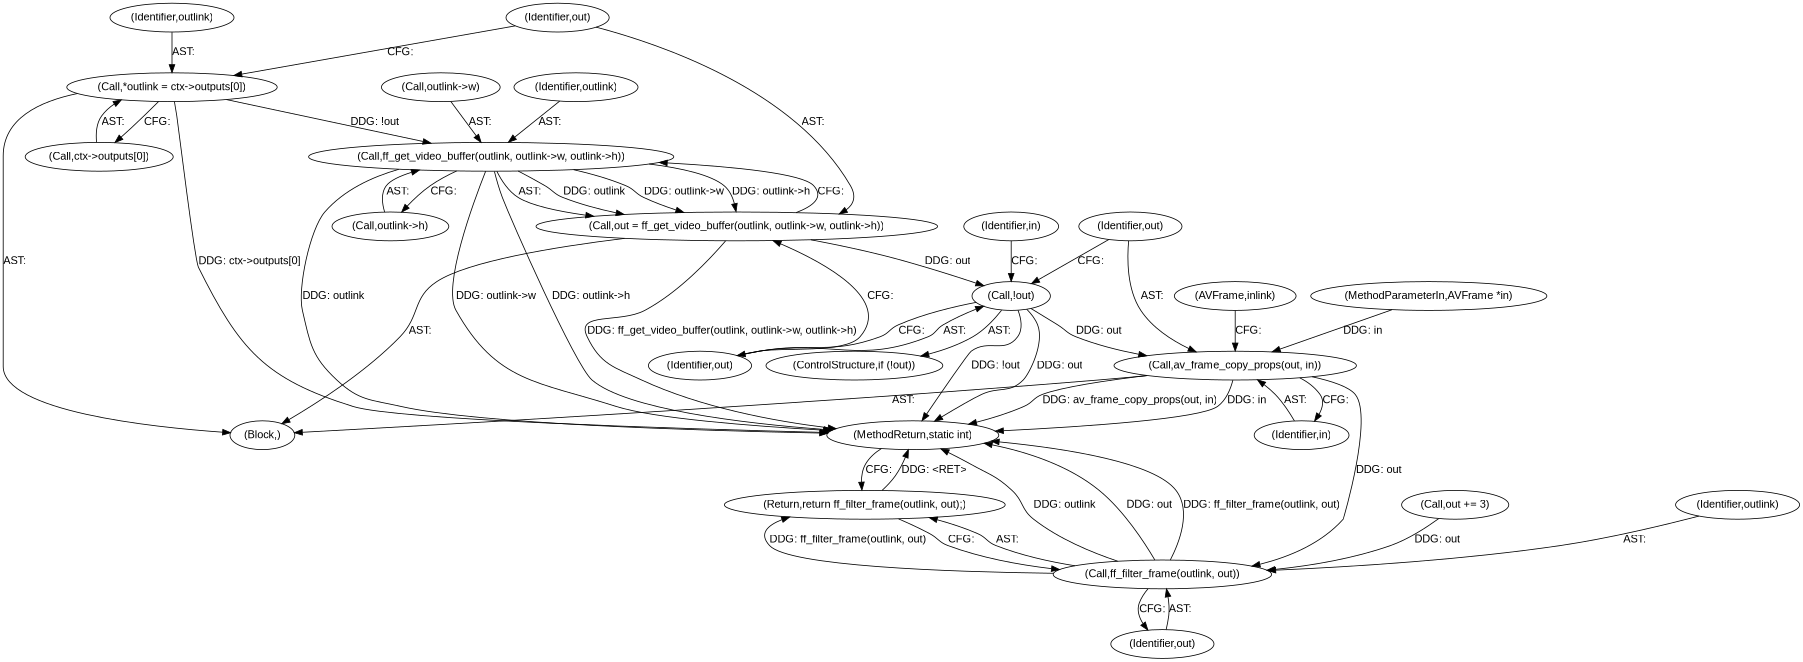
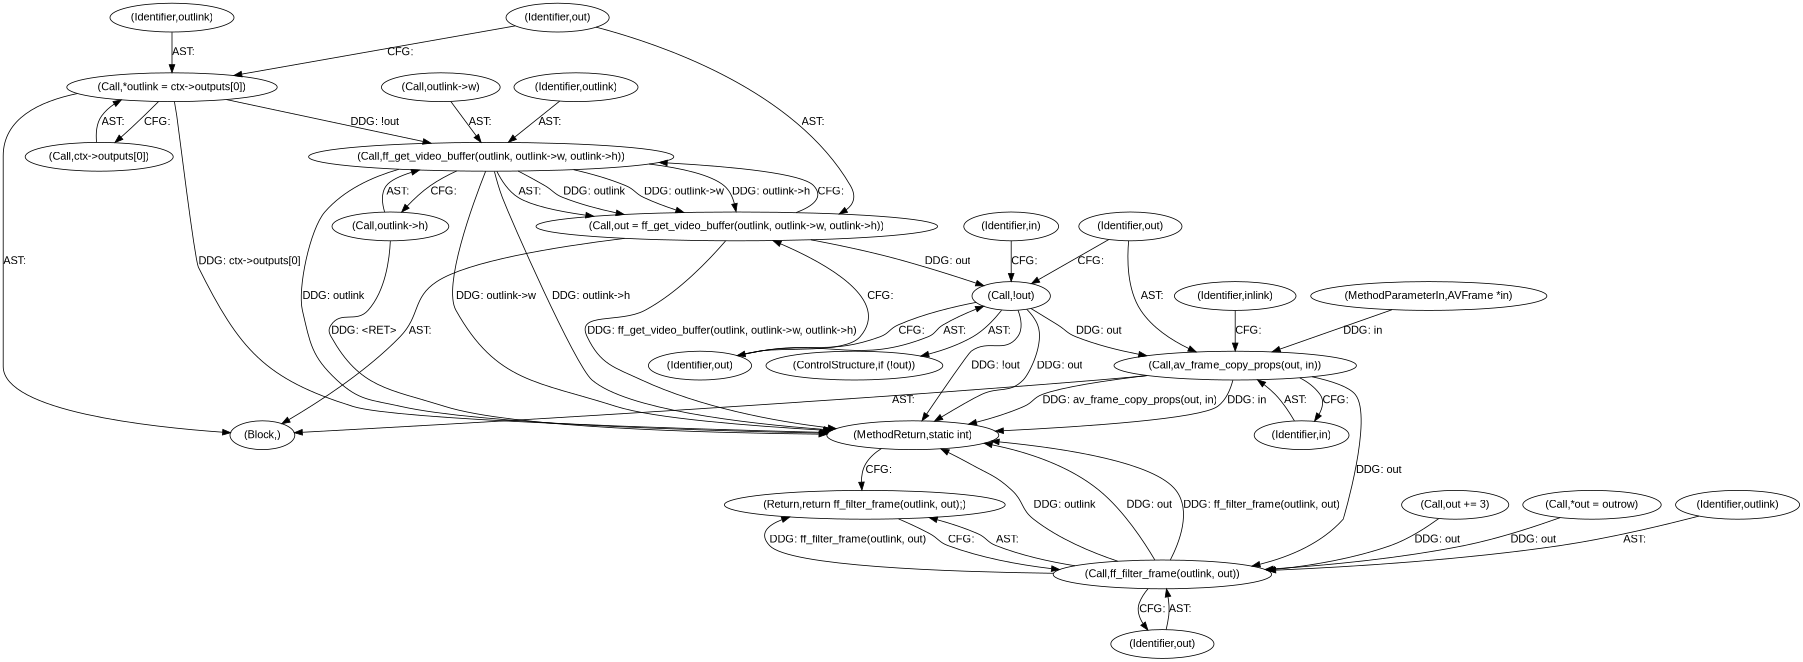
(1235, 296) -> (1235, 296)
(896, 475) -> (451, 408)
none -> (1592, 505)
